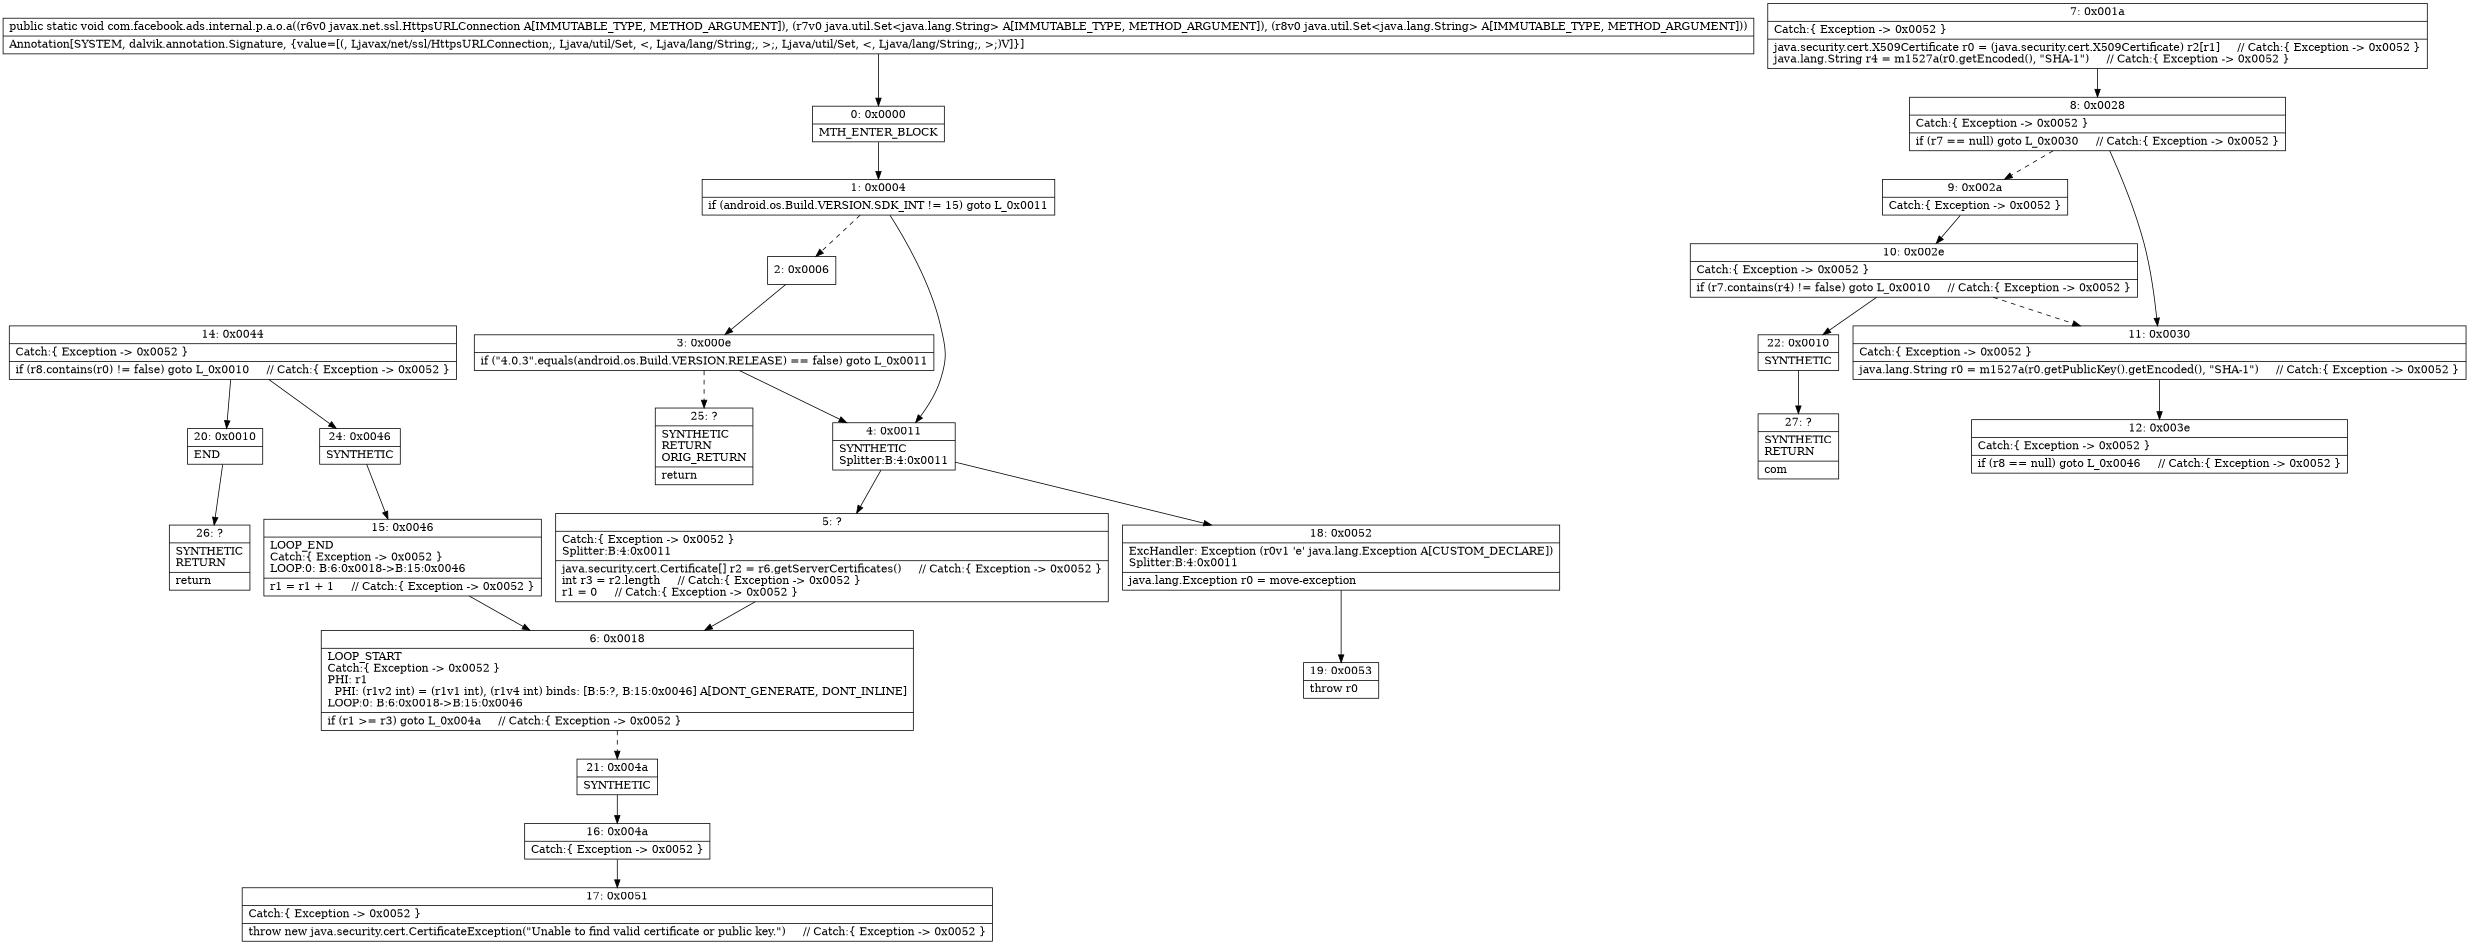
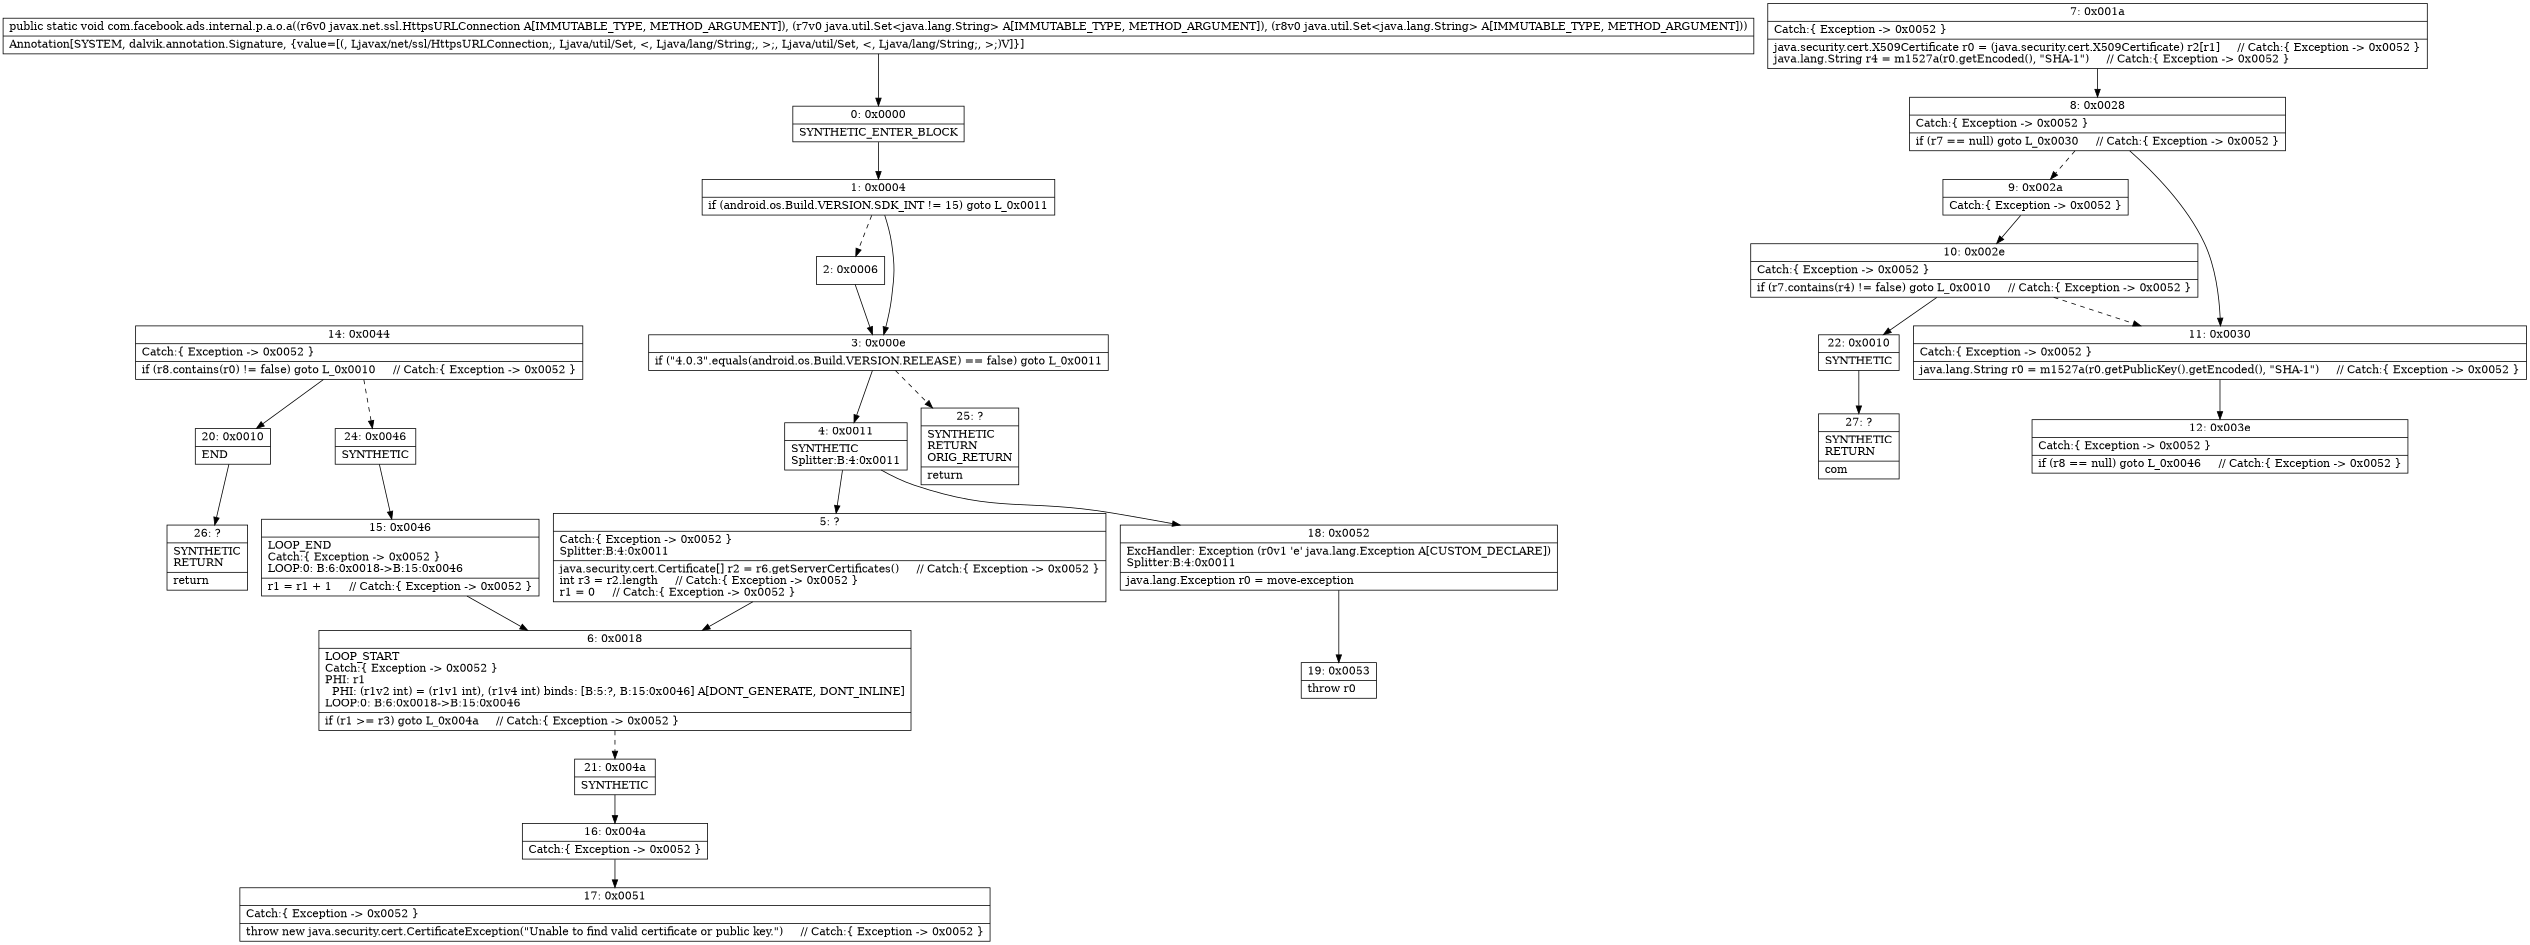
(878, 133) -> (878, 133)
(937, 314) -> (894, 271)
(299, 402) -> (367, 400)
